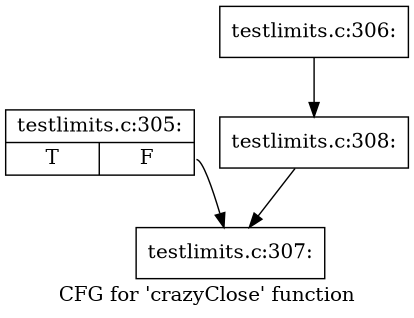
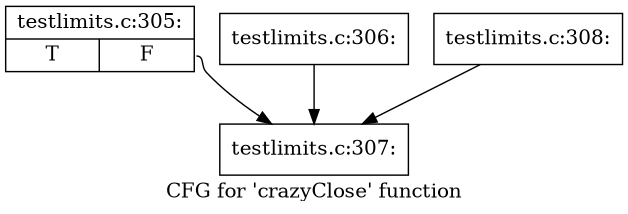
(314, 80) -> (314, 87)
